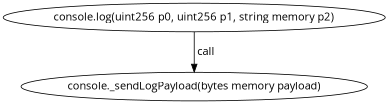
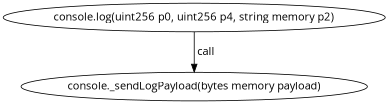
(194, 17) -> (194, 17)
